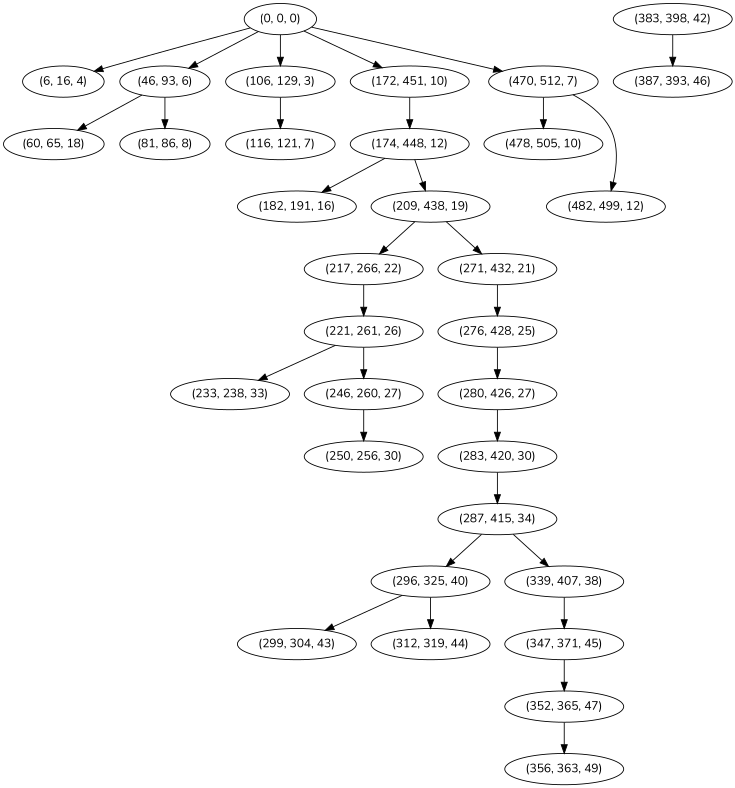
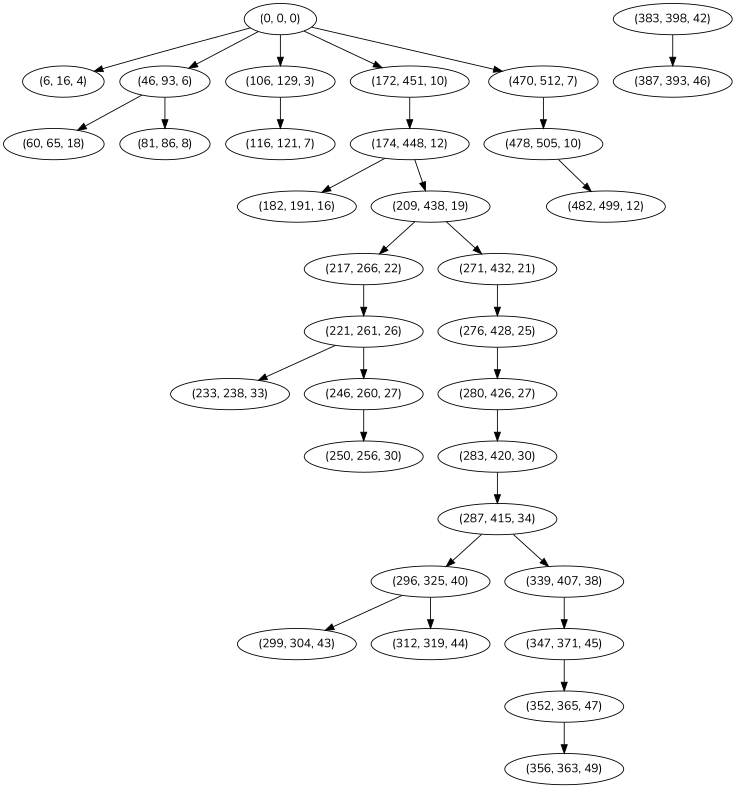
(611, 130) -> (572, 172)
